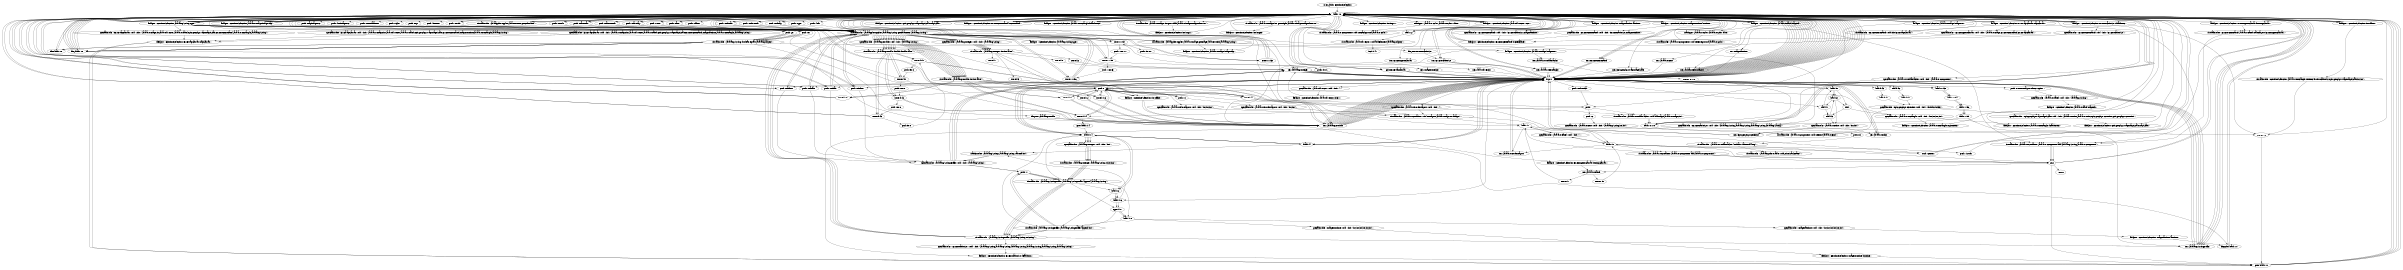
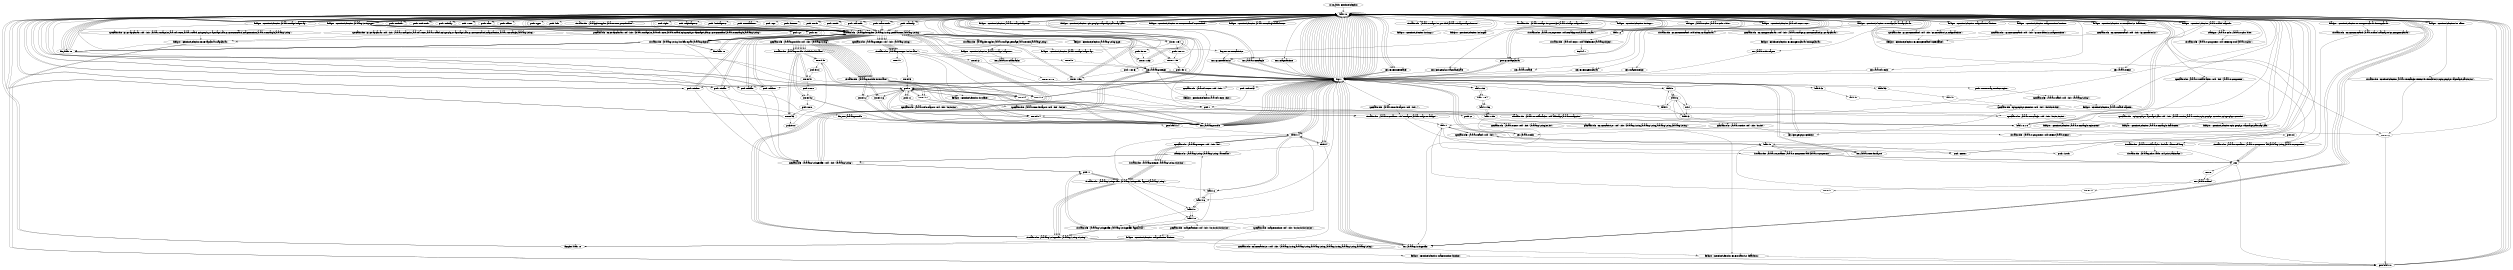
none -> (1523, 70)
(1584, 167) -> (2206, 176)
(1117, 210) -> (1192, 210)
